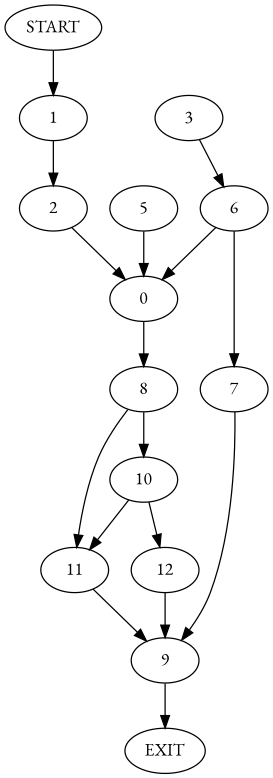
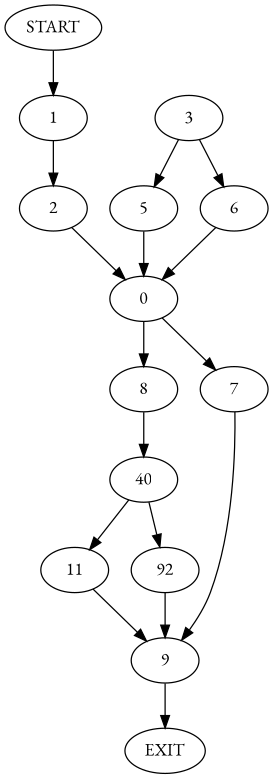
none -> (169, 158)
(234, 292) -> (184, 340)
(94, 469) -> none
(144, 480) -> (144, 480)
(165, 570) -> (165, 570)
